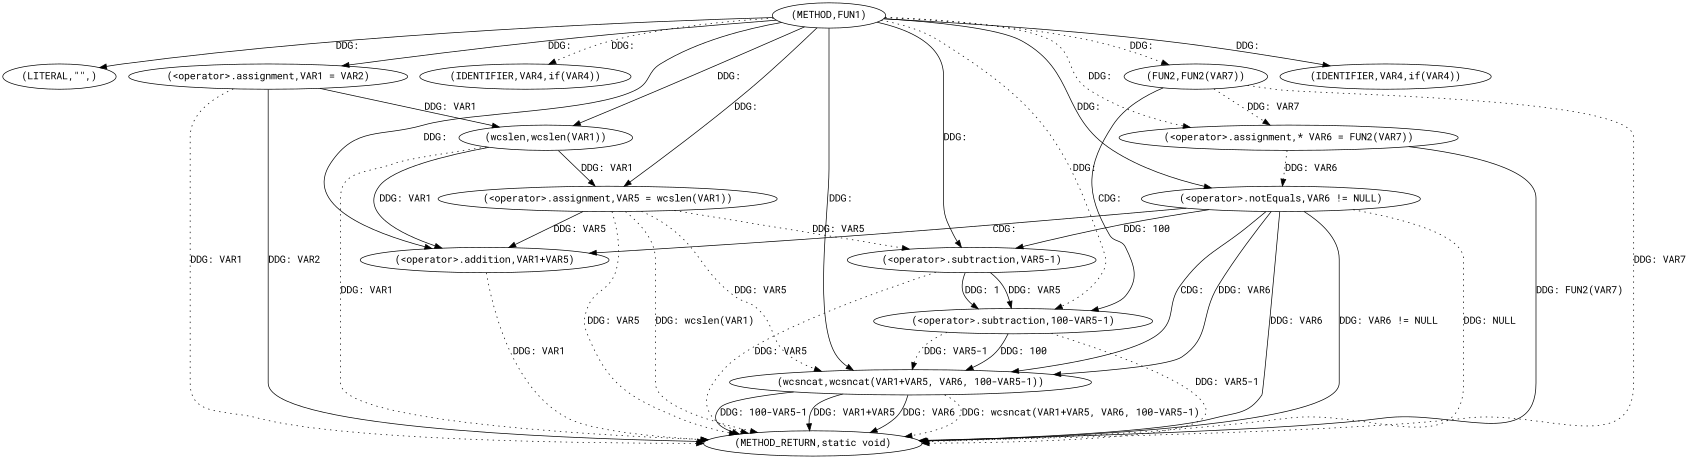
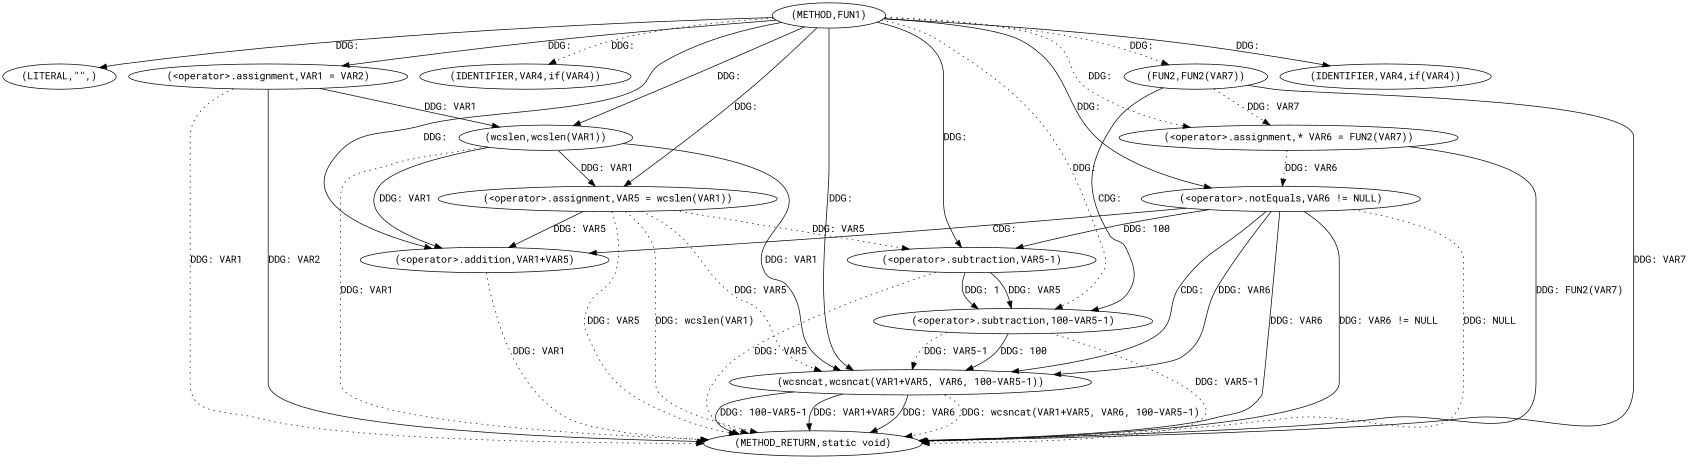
none -> (787, 211)
(1613, 421) -> (1613, 421)
